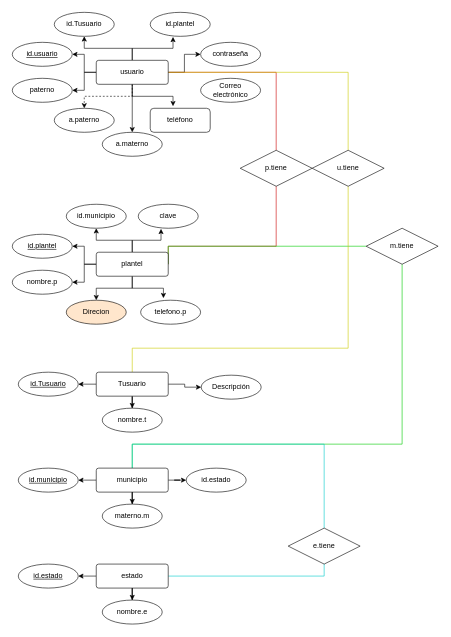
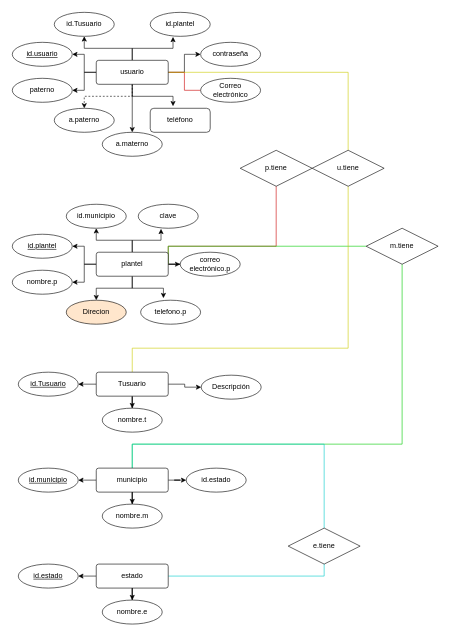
(276, 112) -> (185, 90)
none -> (175, 264)
none -> (210, 264)
(132, 516) -> (132, 516)
